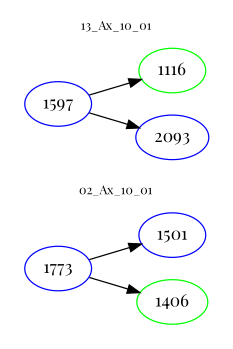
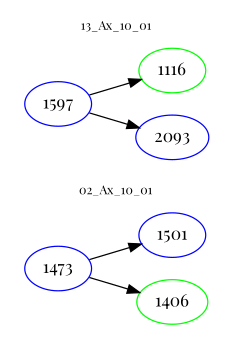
(58, 269) -> (58, 269)
